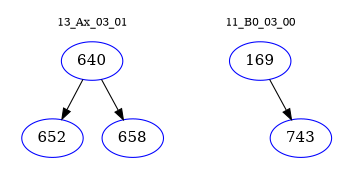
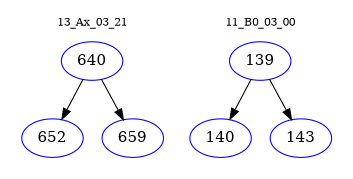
(93, 23) -> (93, 23)
(260, 61) -> (260, 61)
(133, 138) -> (133, 138)
none -> (221, 138)
(301, 138) -> (301, 138)
